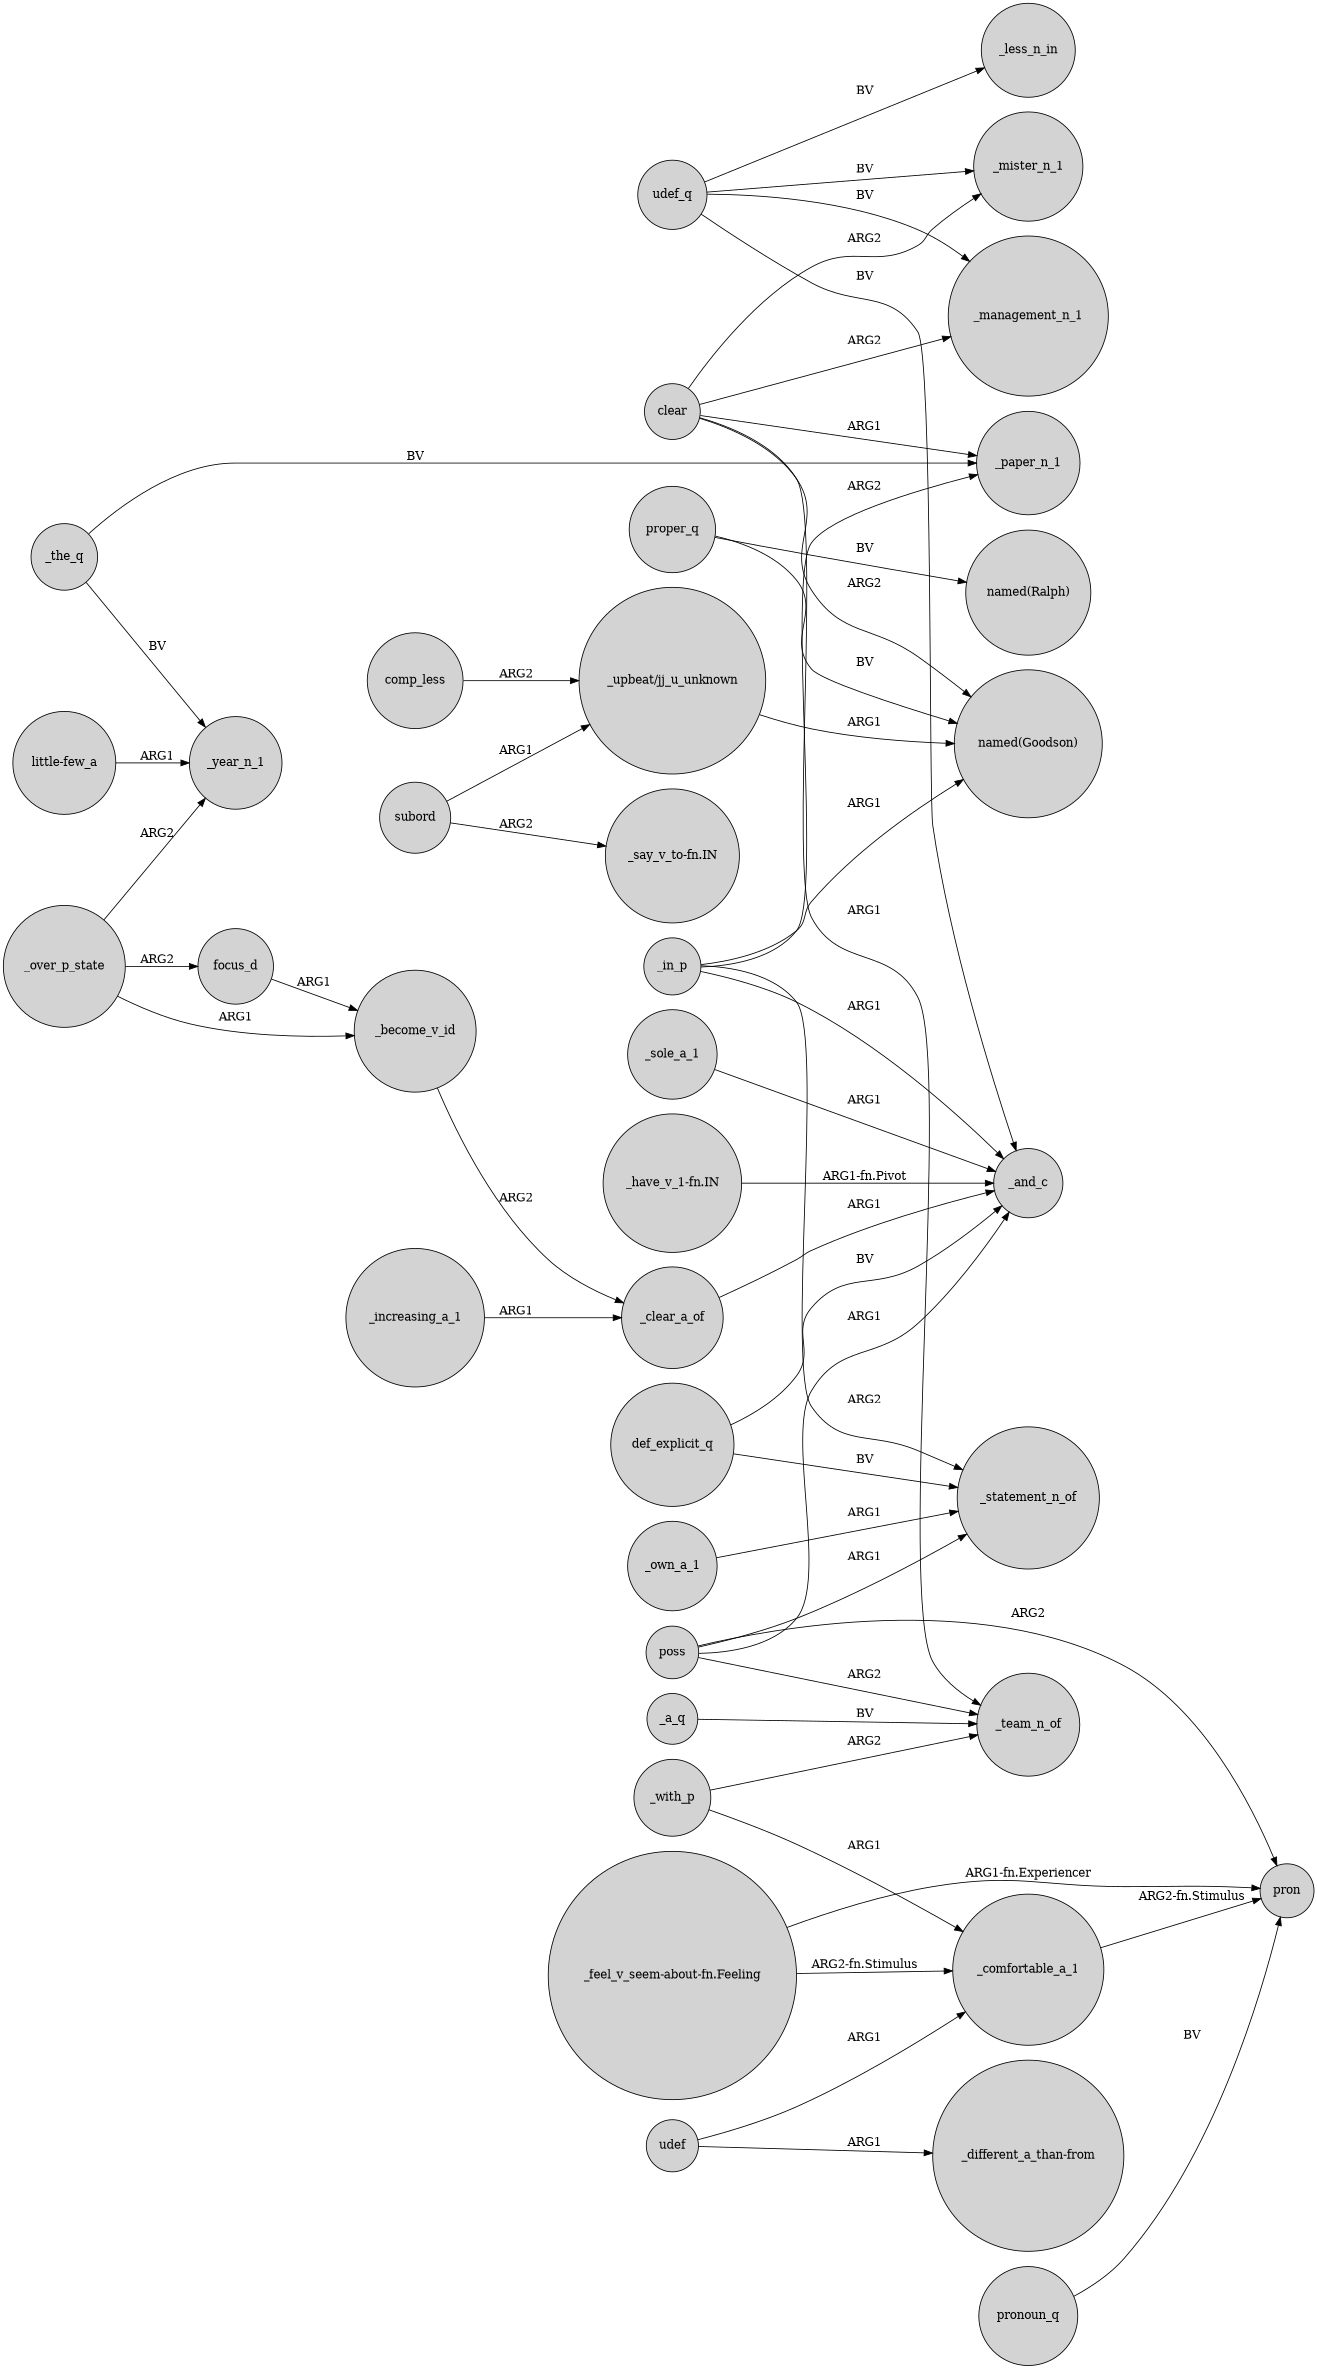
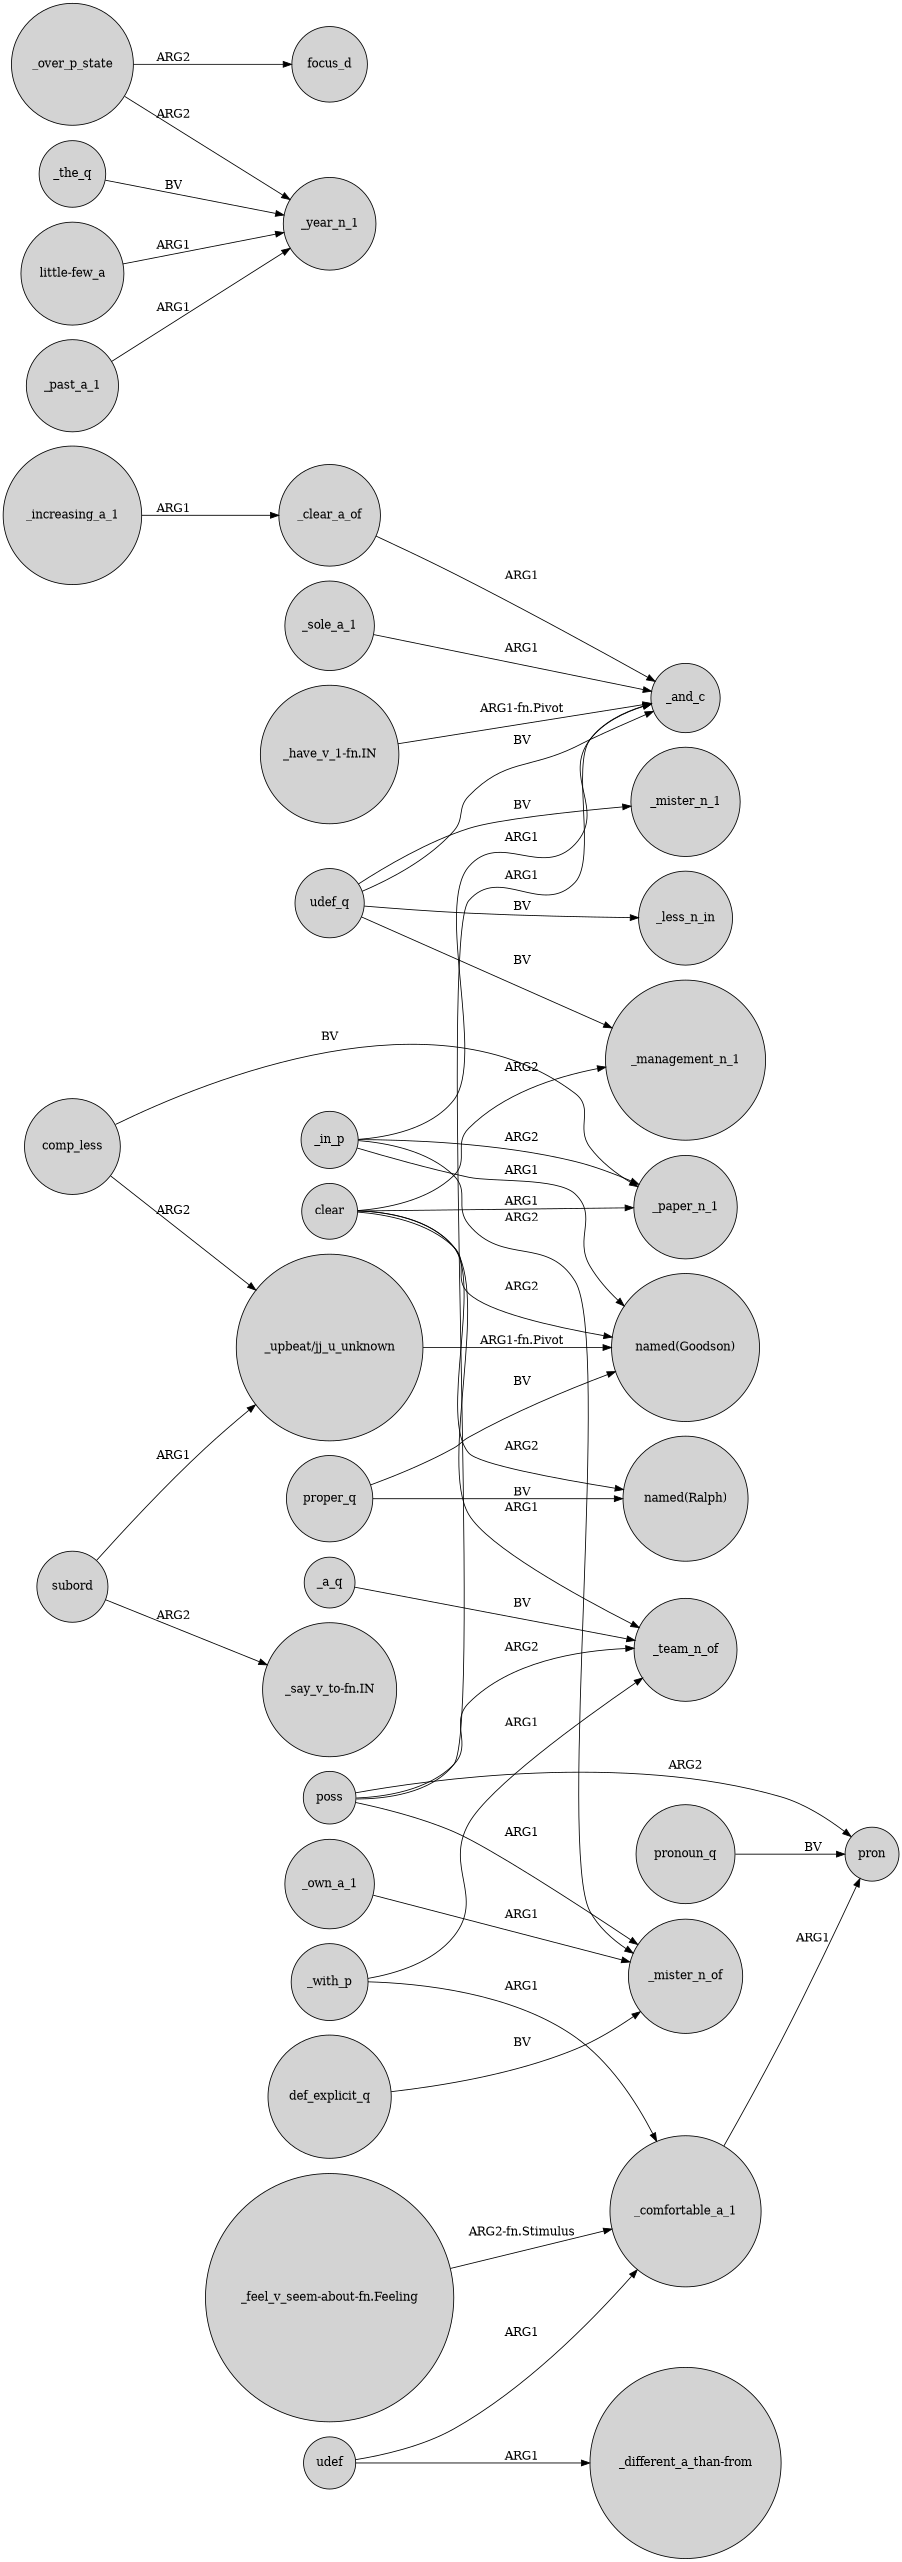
(816, 265) -> (469, 1453)
none -> (72, 386)
(519, 463) -> (400, 1045)
(865, 723) -> (522, 1341)
(415, 1031) -> none
(834, 1290) -> none
(1028, 1498) -> (686, 1976)
(865, 1742) -> (522, 1723)
(1016, 1881) -> none
(1192, 1897) -> (813, 1938)
